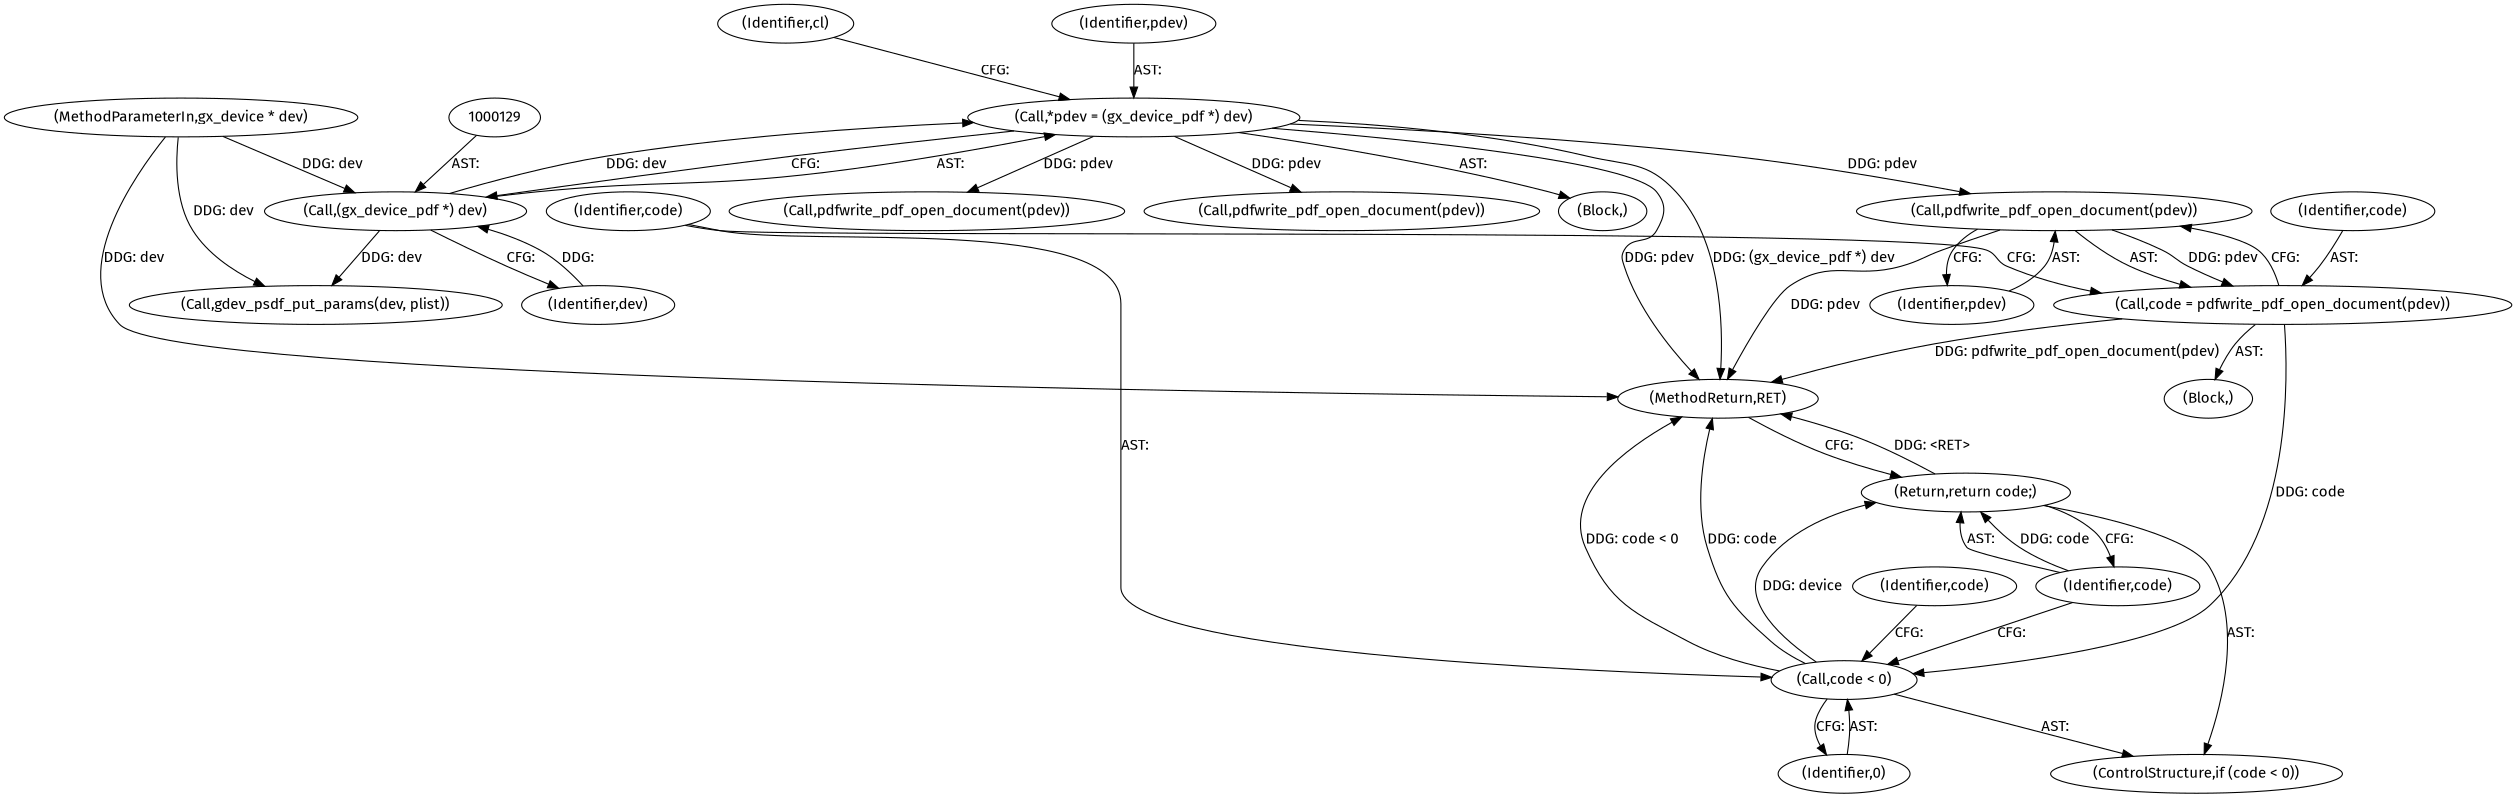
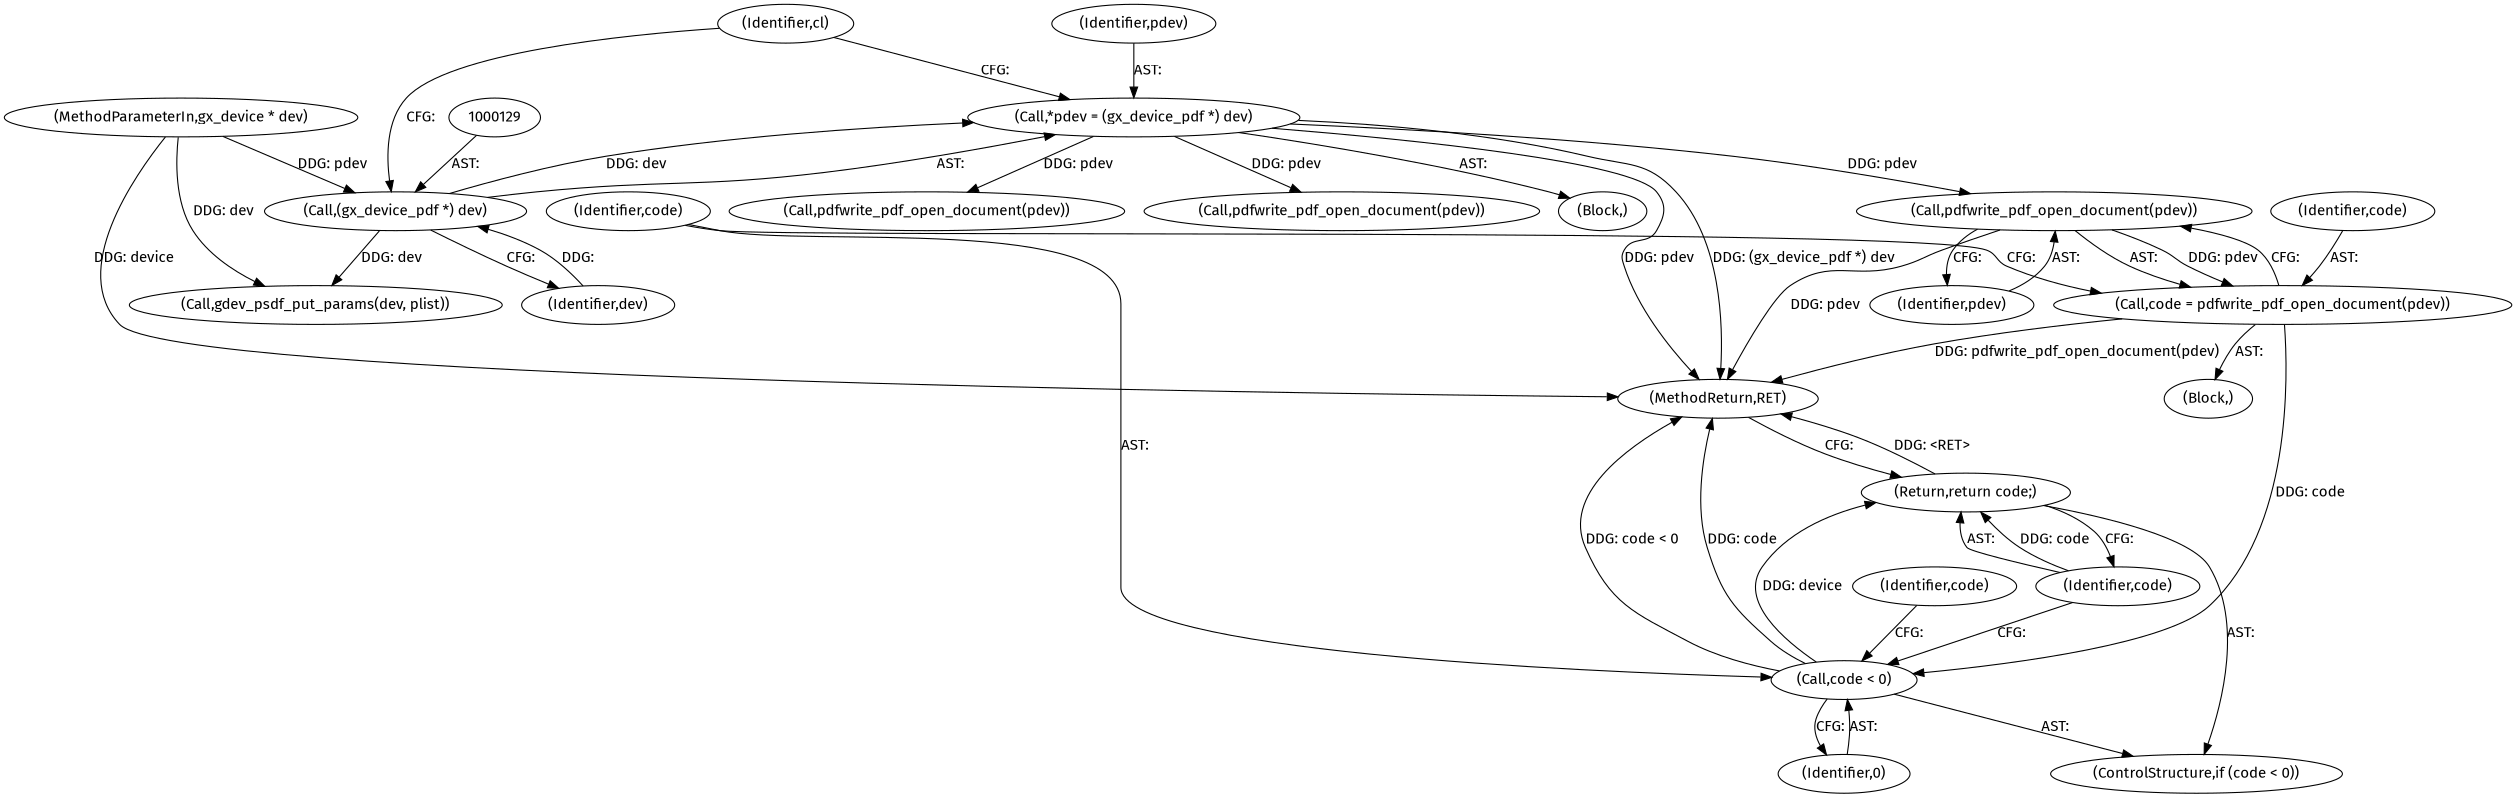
(755, 161) -> (515, 54)
(332, 164) -> (332, 164)
(134, 258) -> (134, 258)
